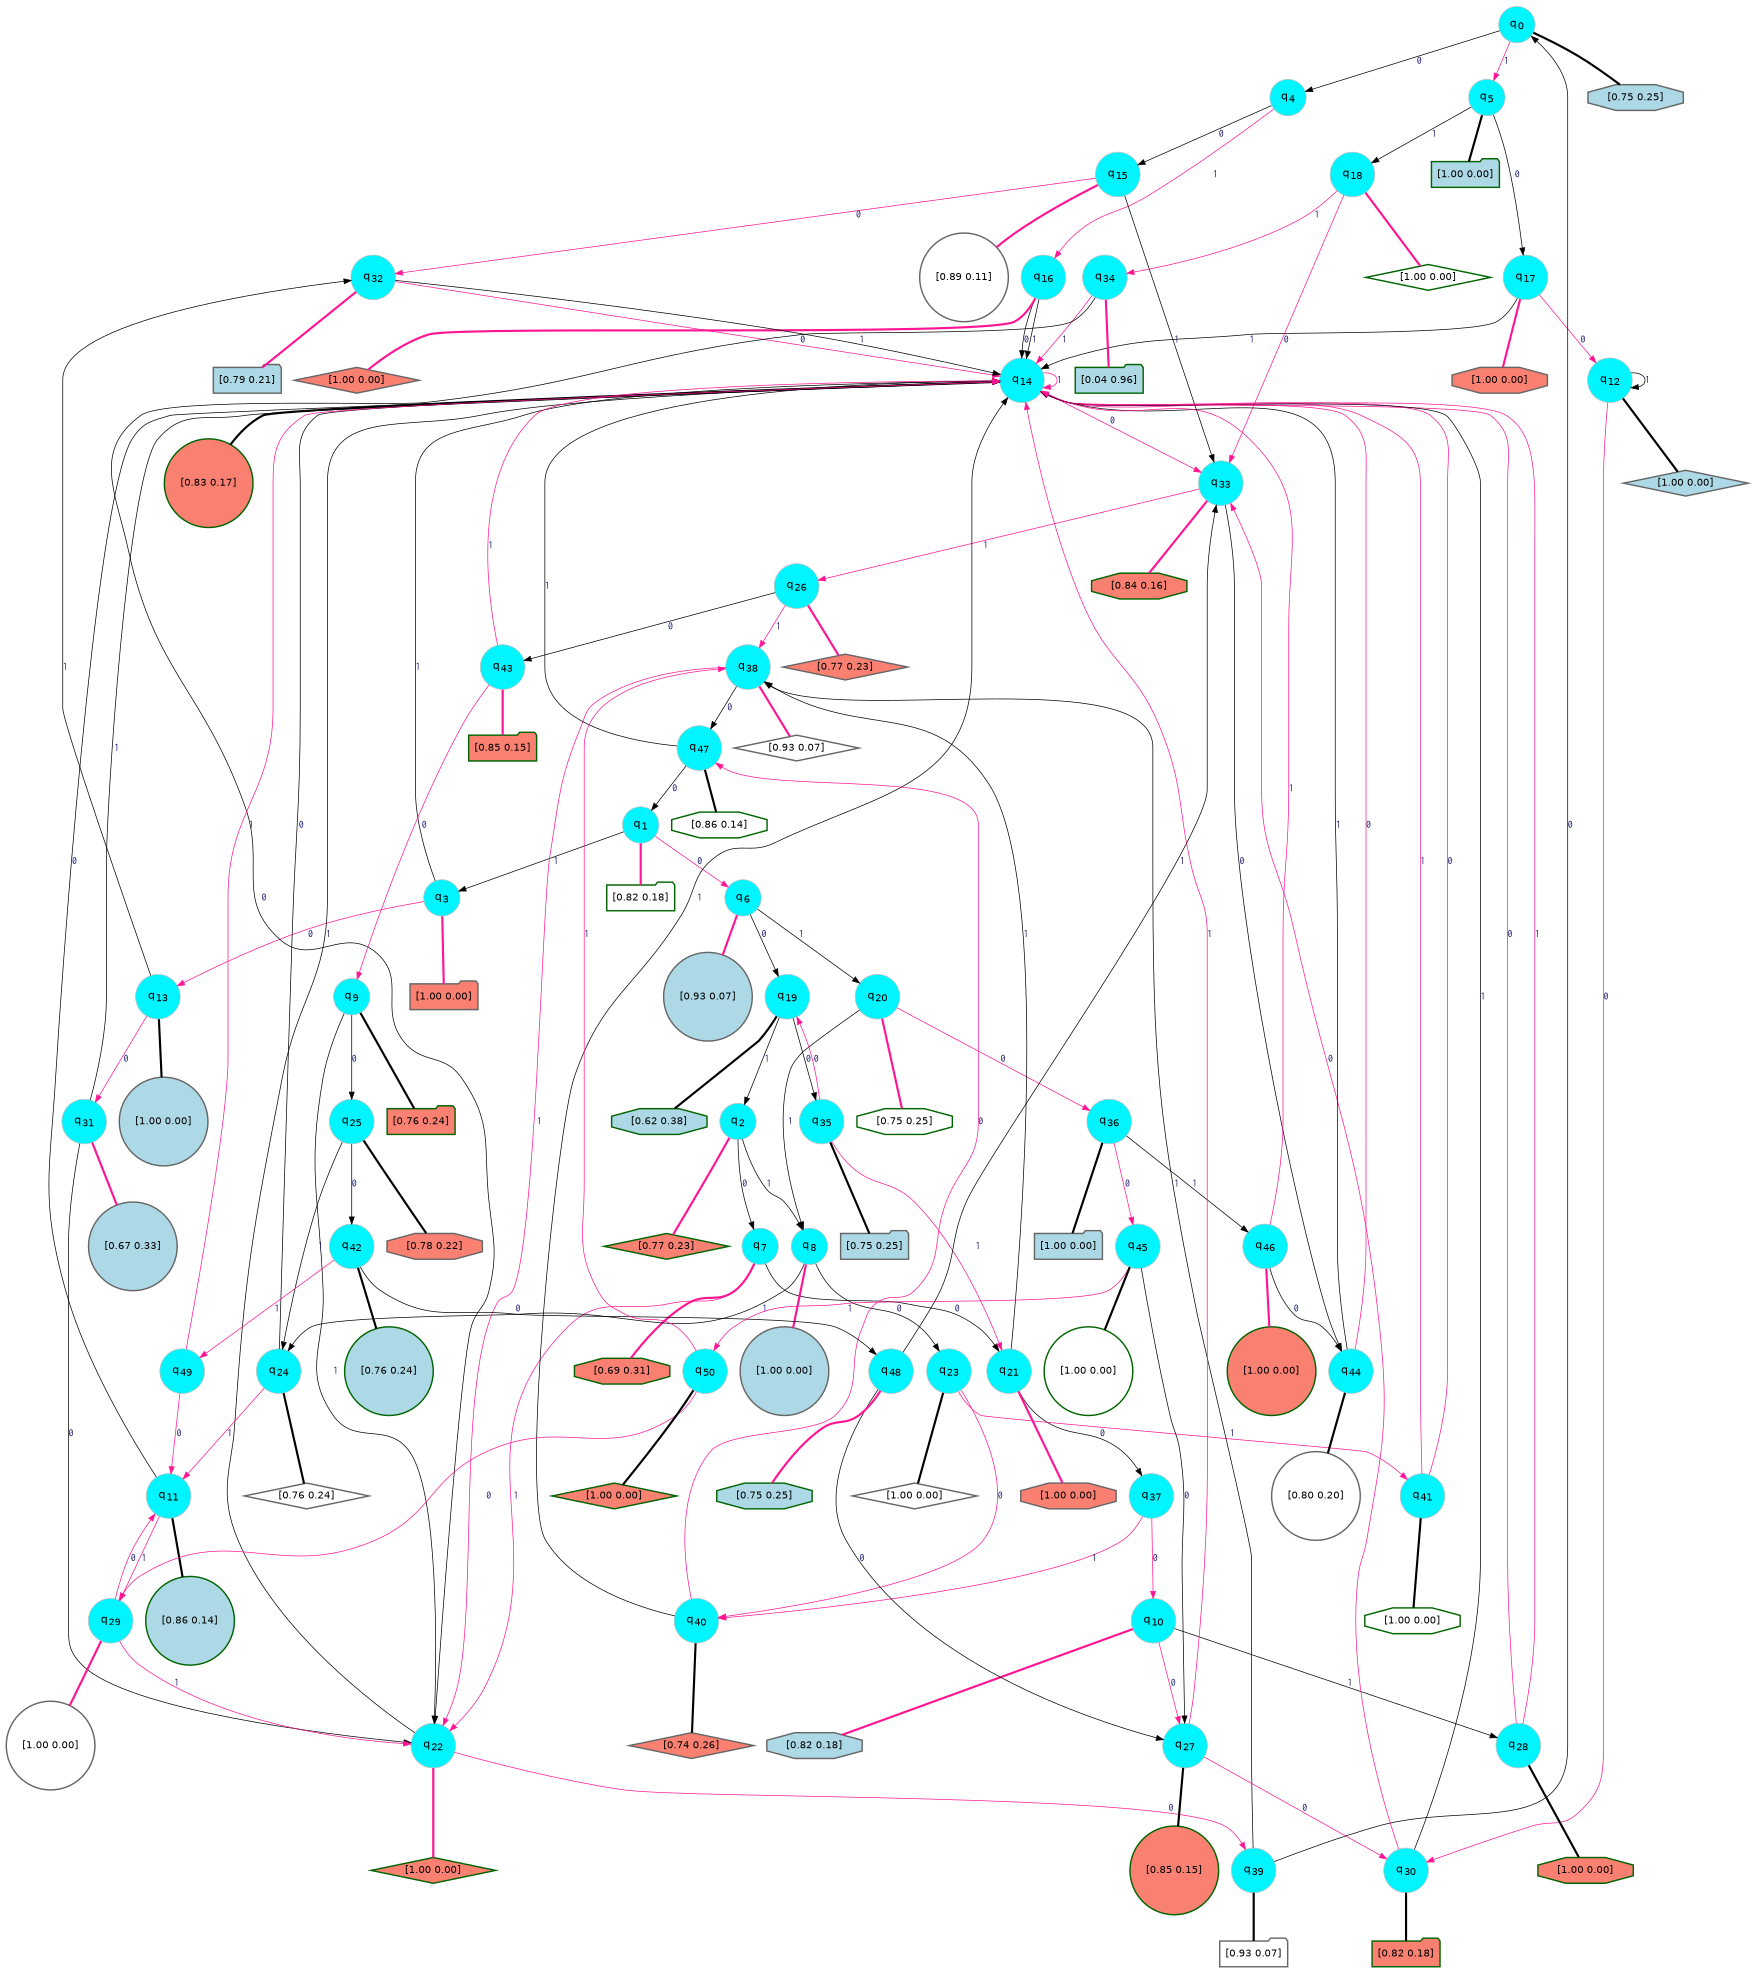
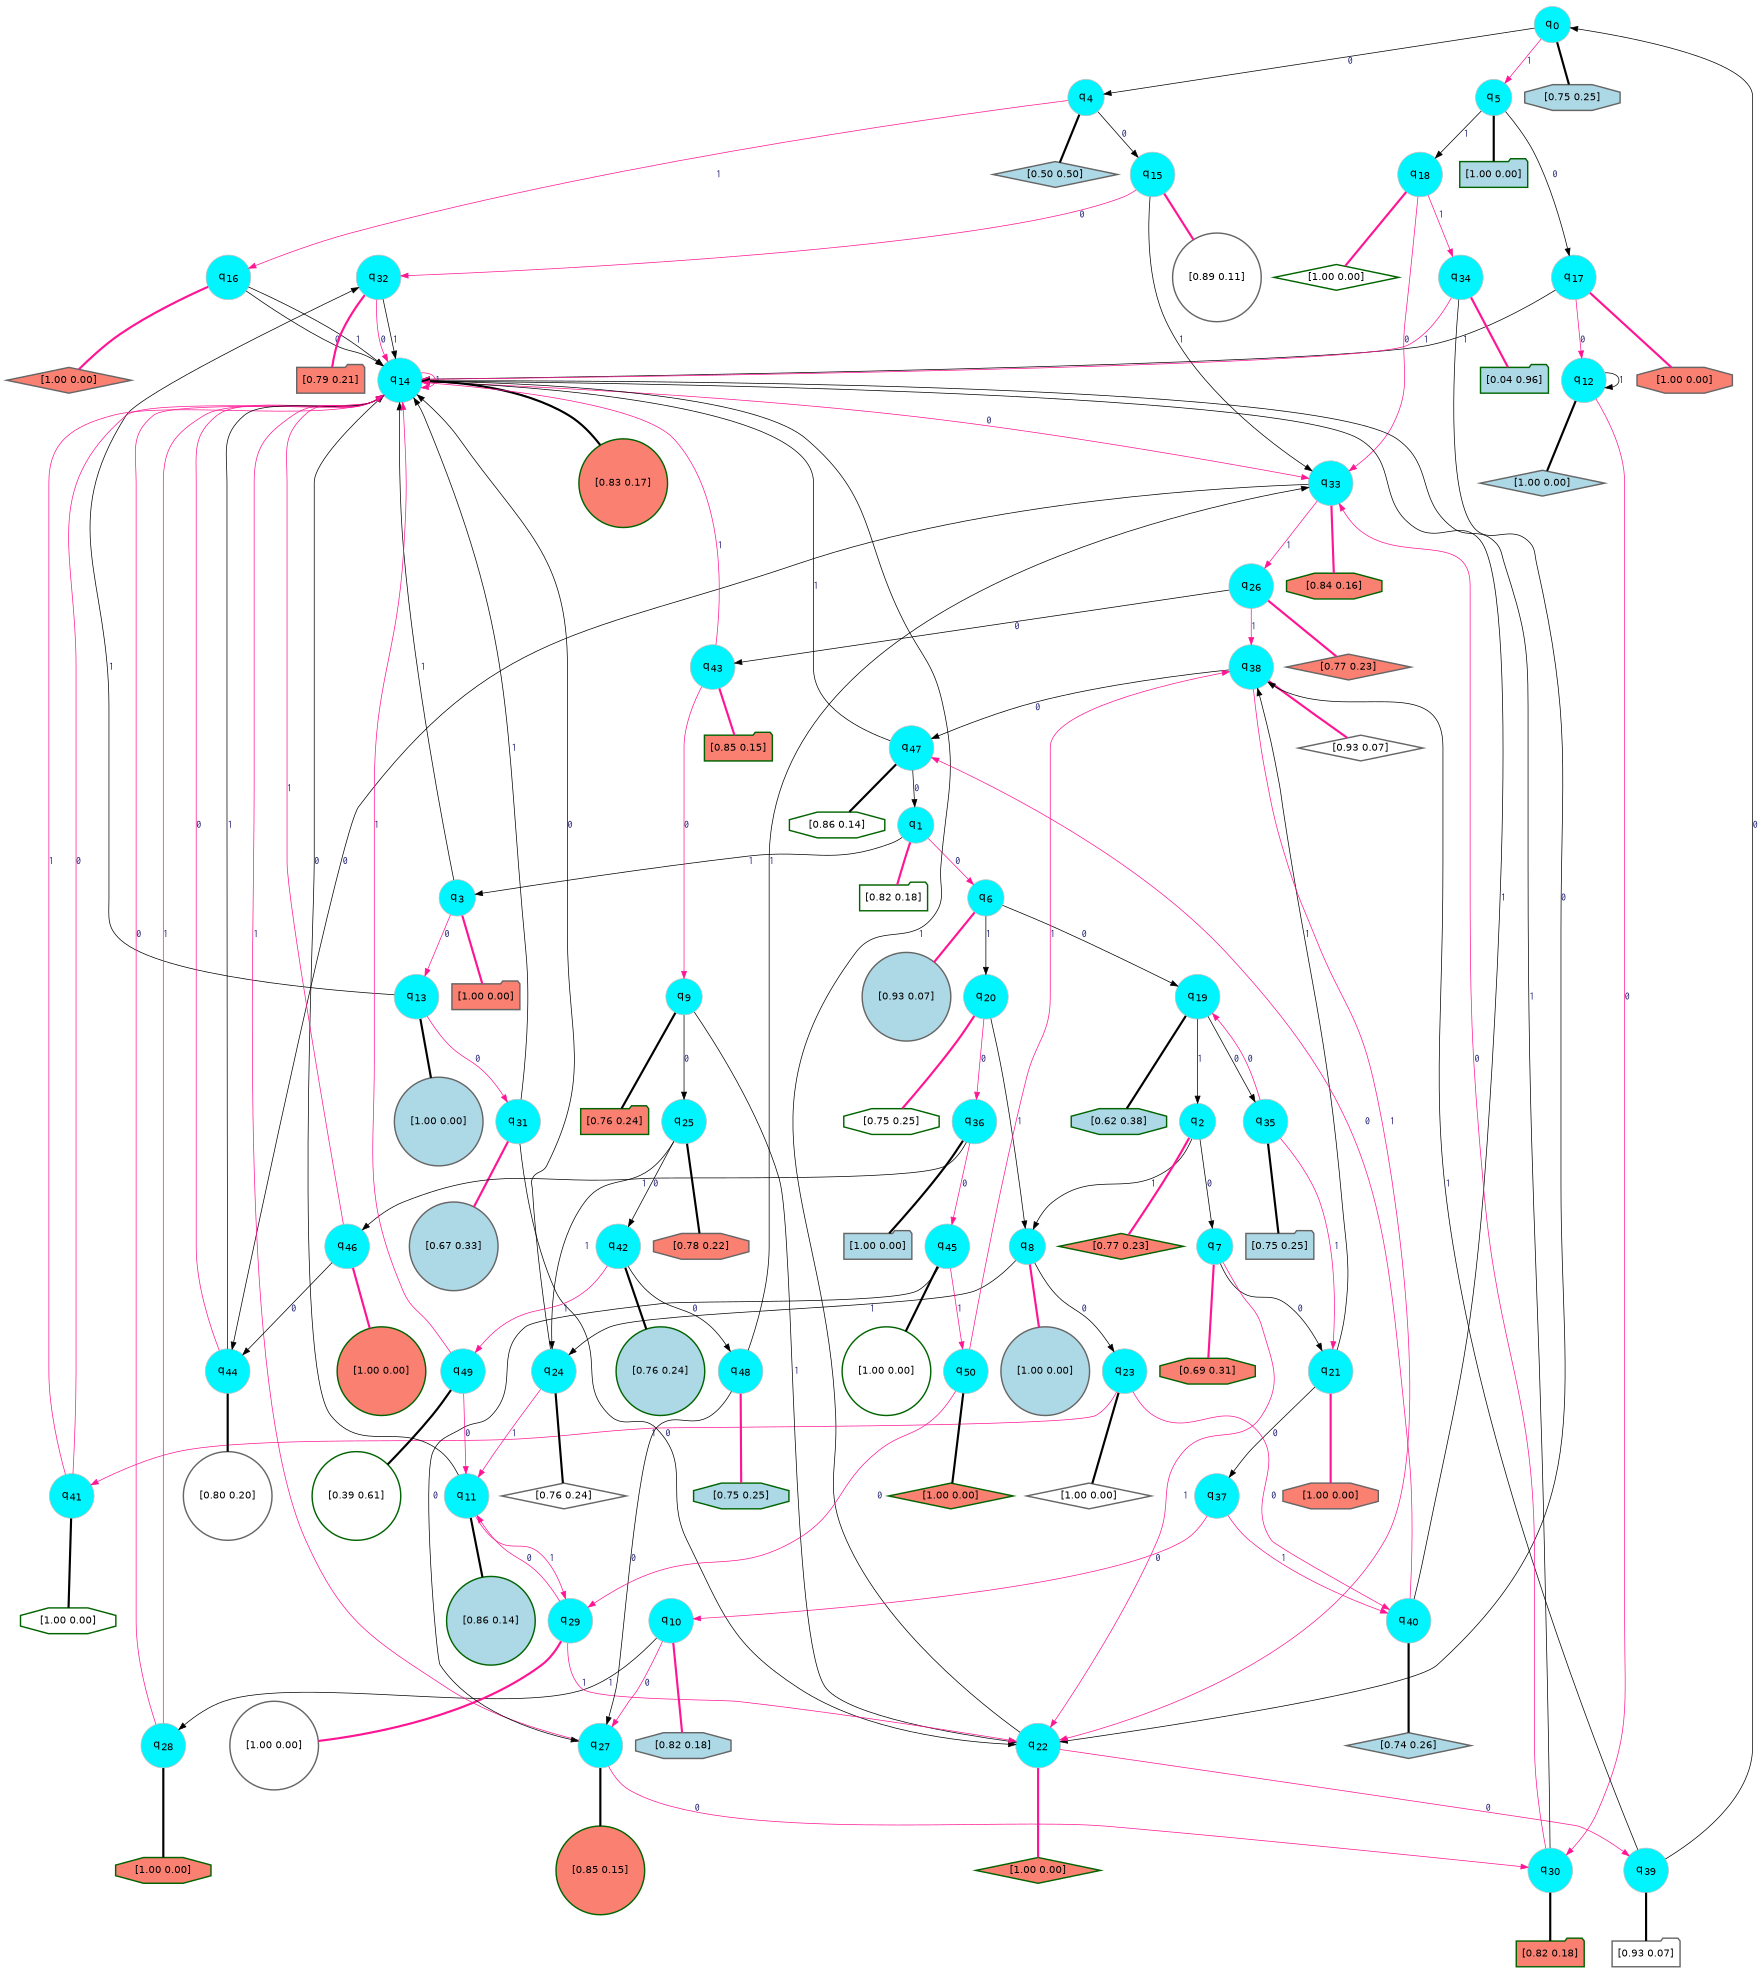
none -> (1055, 175)
(247, 380) -> (331, 380)
none -> (356, 1496)
(691, 1746) -> (1409, 1746)
